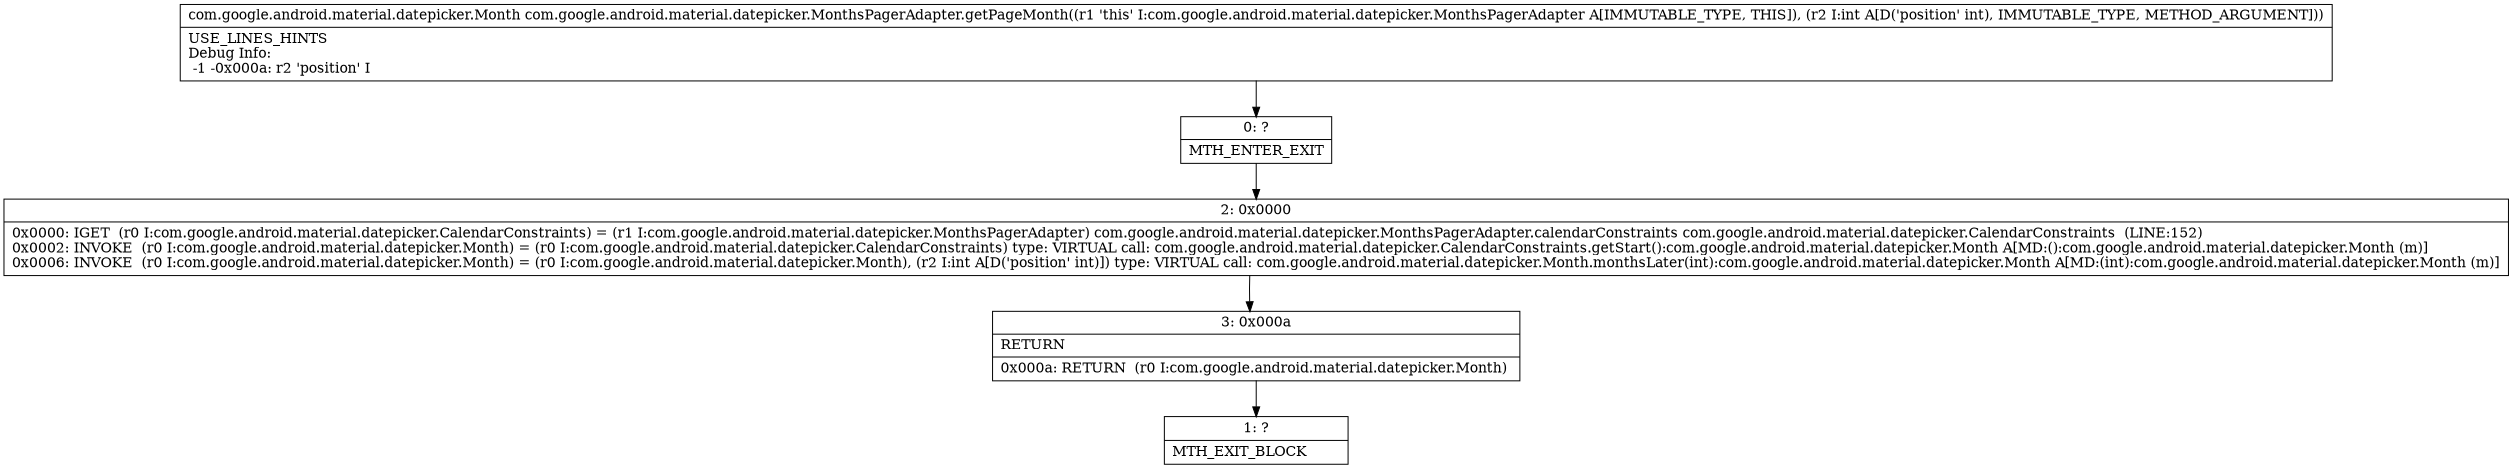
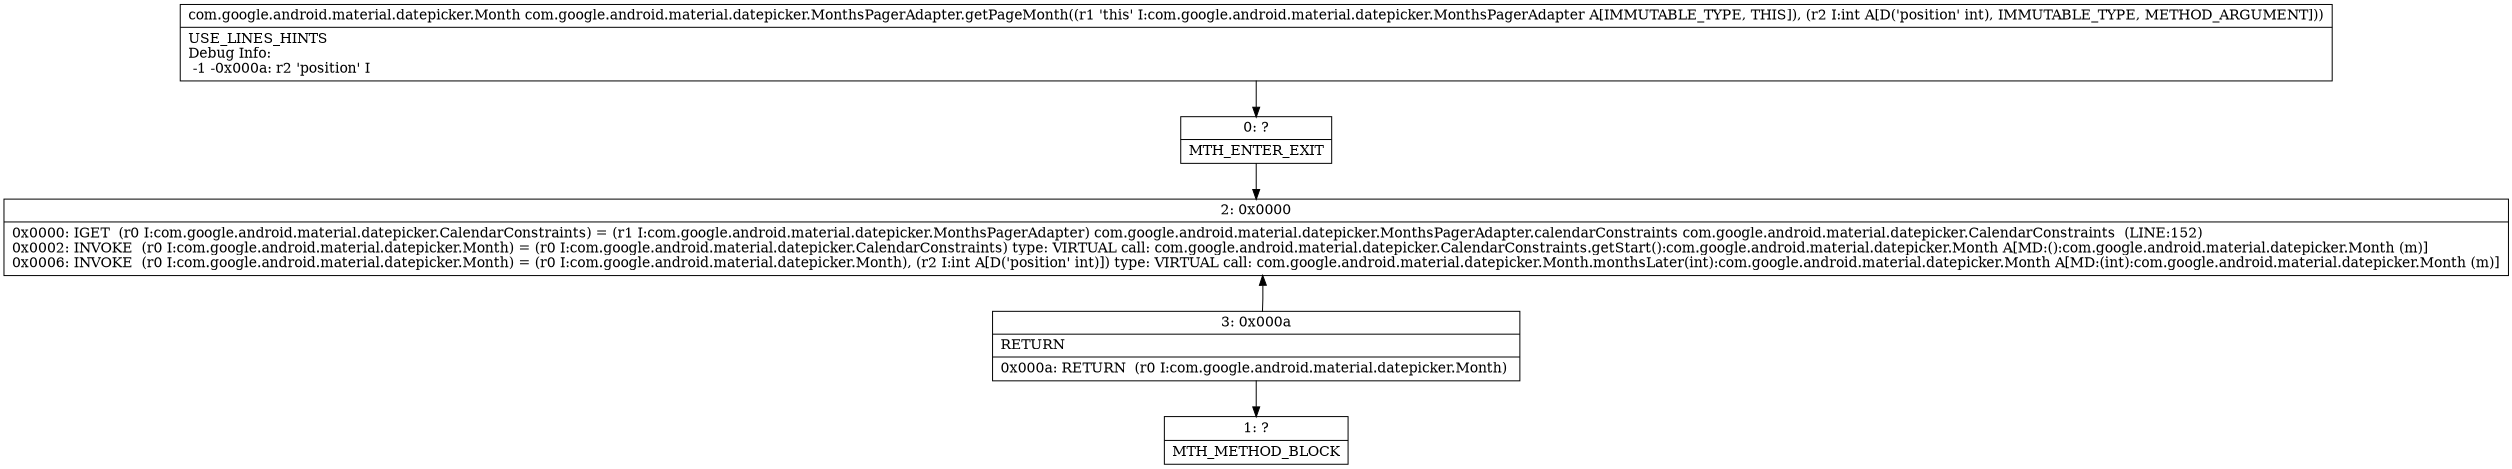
(1250, 289) -> (1263, 299)
(1240, 452) -> (1256, 452)
